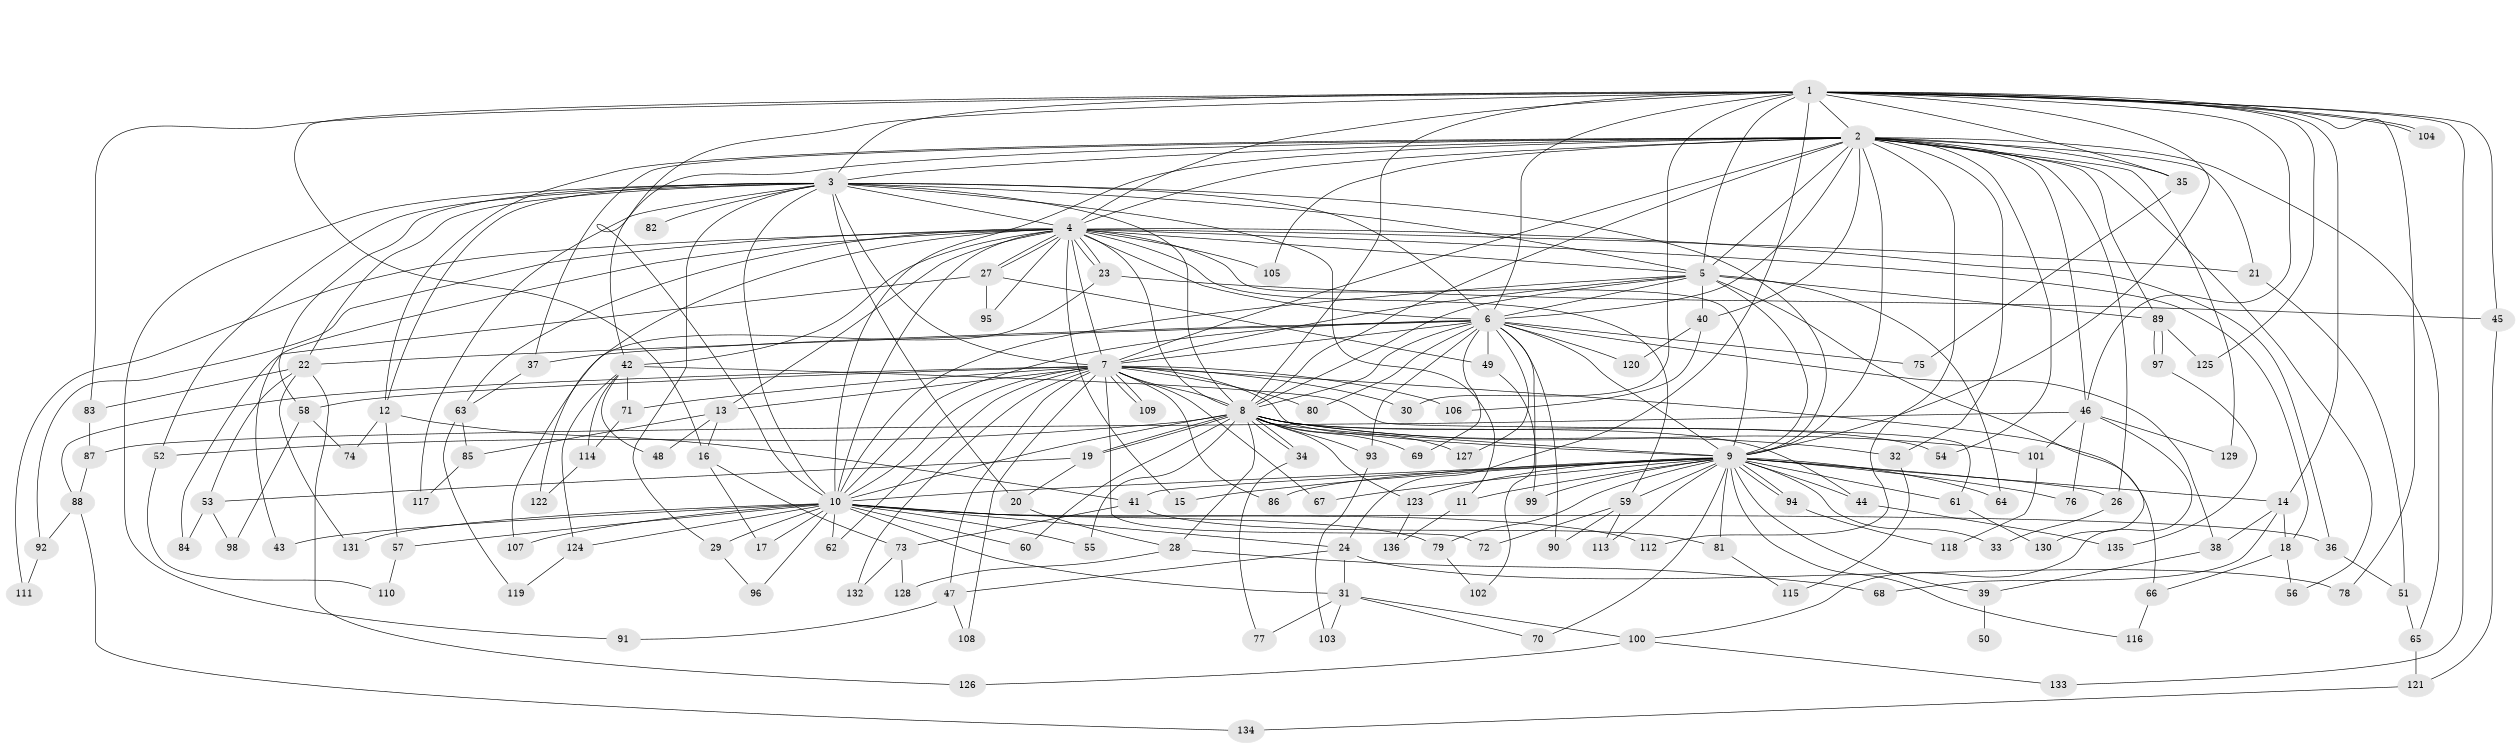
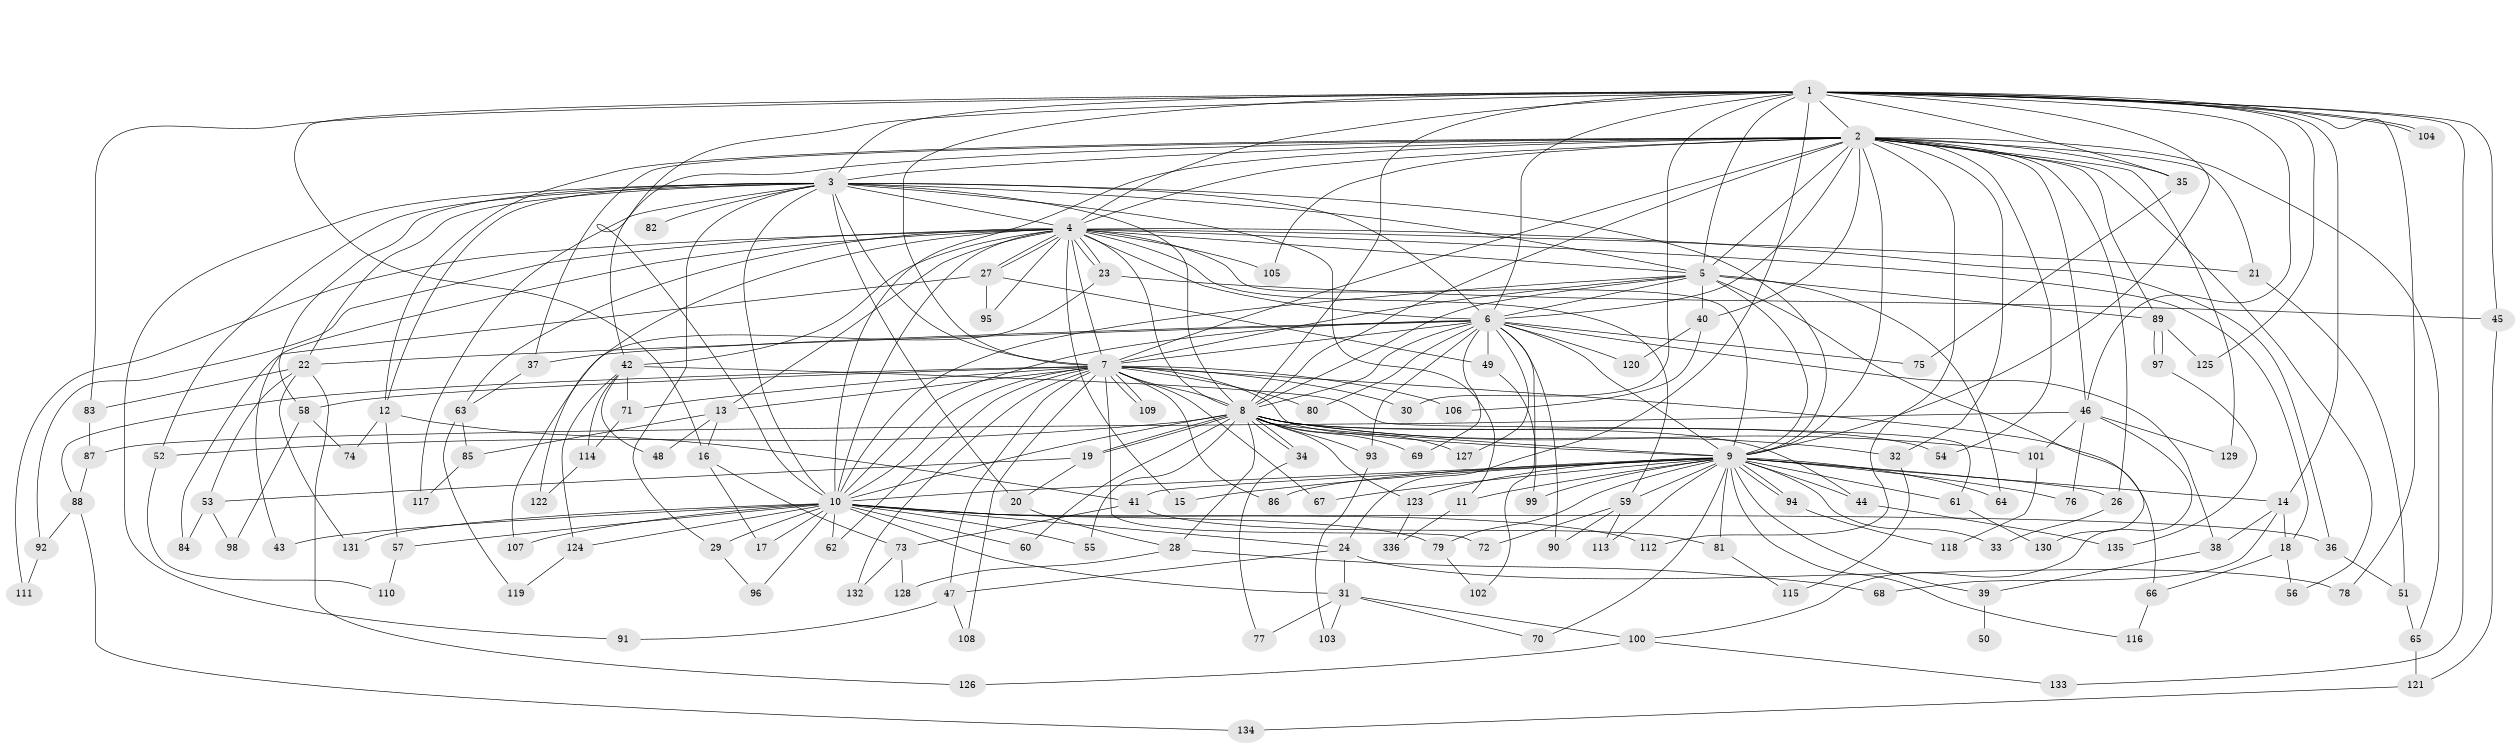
none -> (1161, 112)
(1392, 548) -> (1392, 548)
